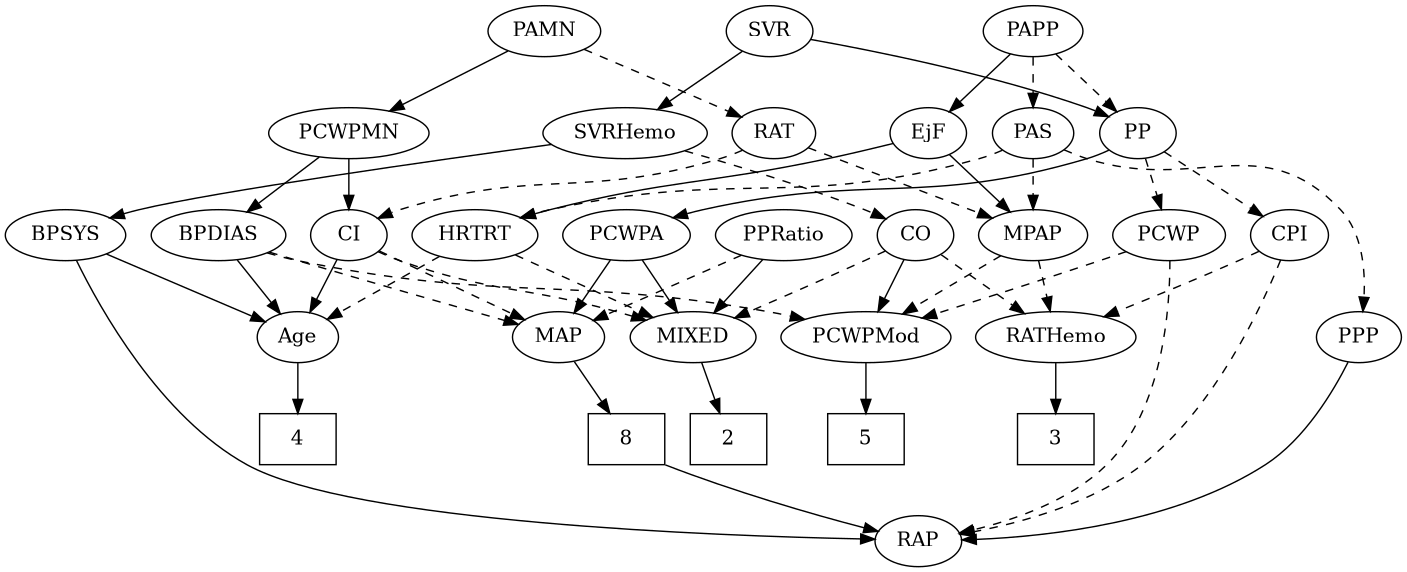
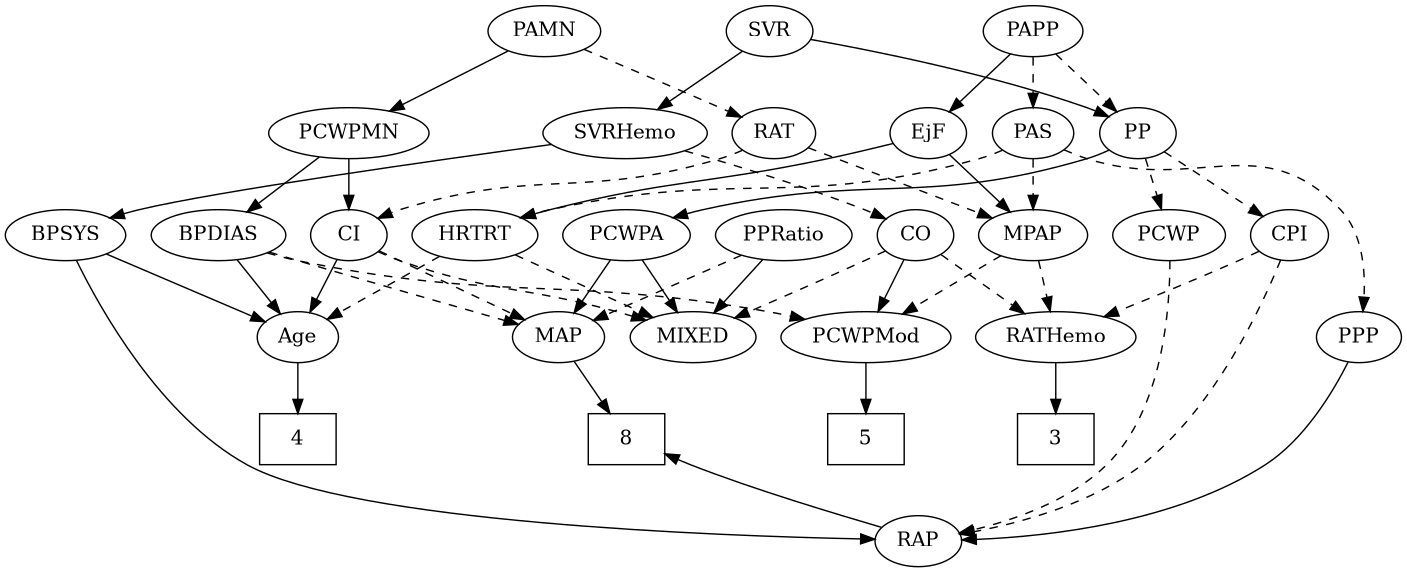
(1031, 283) -> none
(729, 439) -> none
(764, 499) -> (779, 496)
